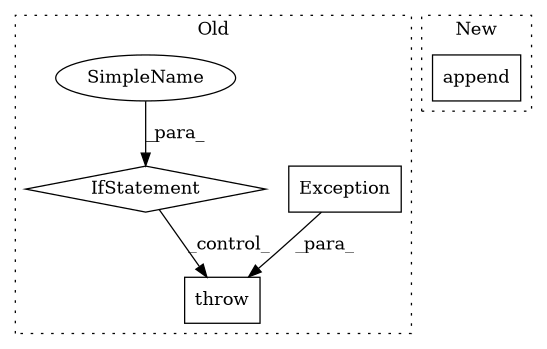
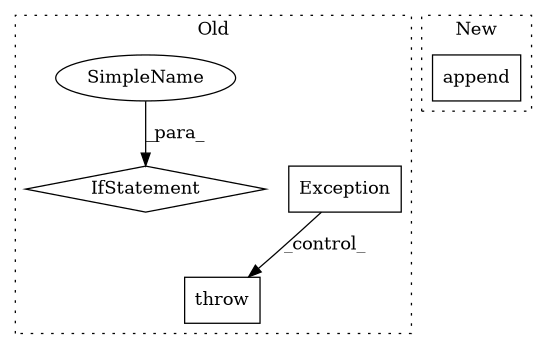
(179, 238) -> none
(325, 245) -> (325, 245)
